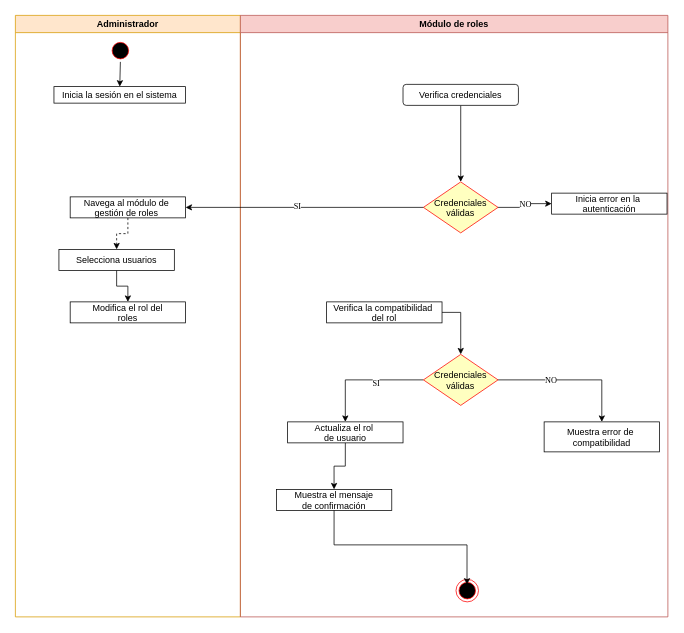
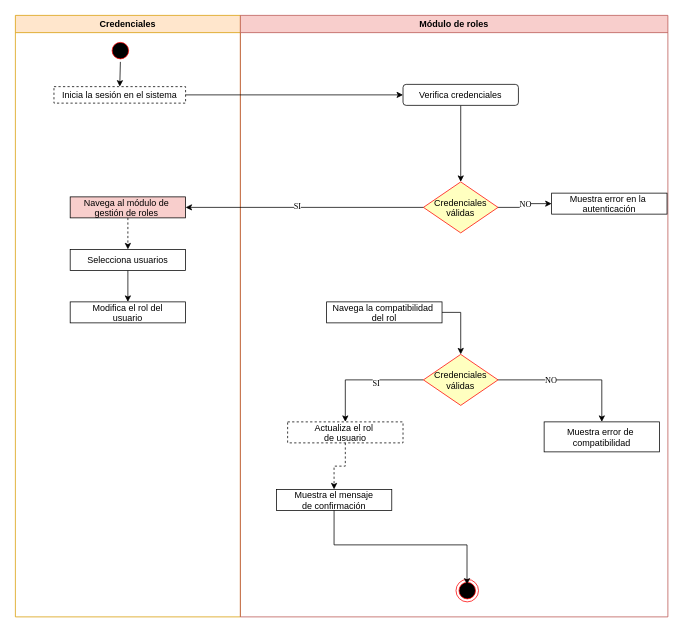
(128, 24) -> (128, 24)
(120, 95) -> (120, 95)
none -> (396, 95)
(609, 199) -> (609, 199)
(128, 207) -> (128, 207)
(117, 260) -> (128, 260)
(128, 308) -> (128, 308)
(384, 308) -> (384, 308)
(345, 432) -> (345, 432)
(344, 466) -> (344, 466)
